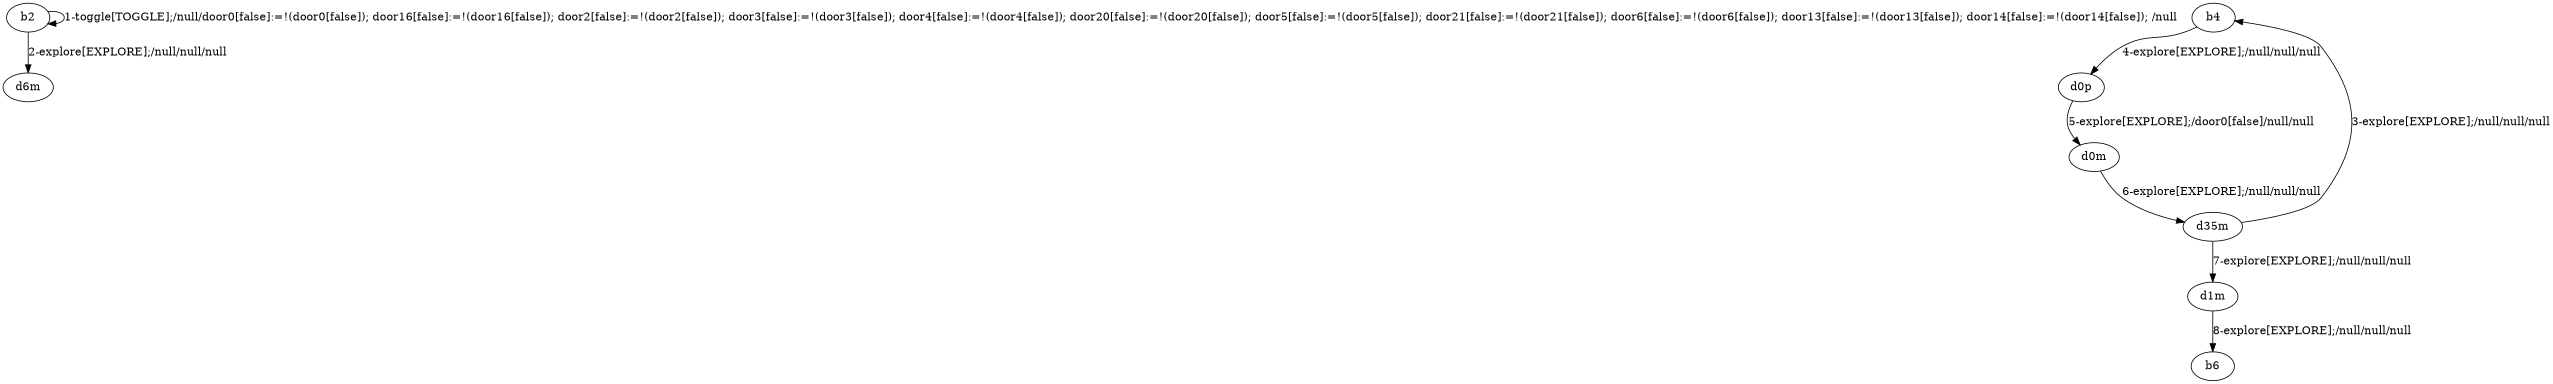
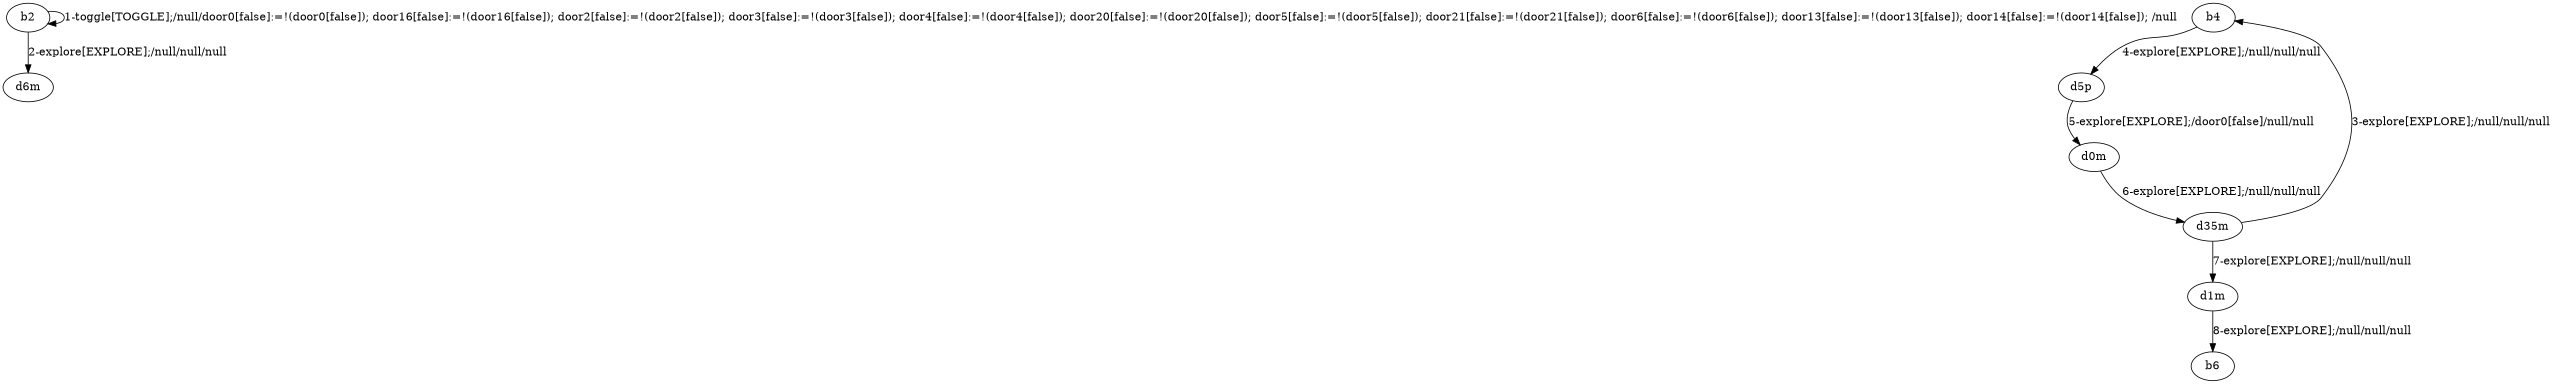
(2081, 87) -> (2081, 87)
